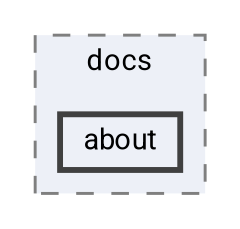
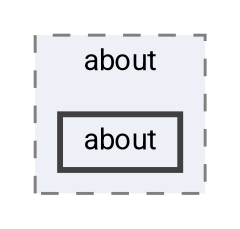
(120, 63) -> (120, 63)
